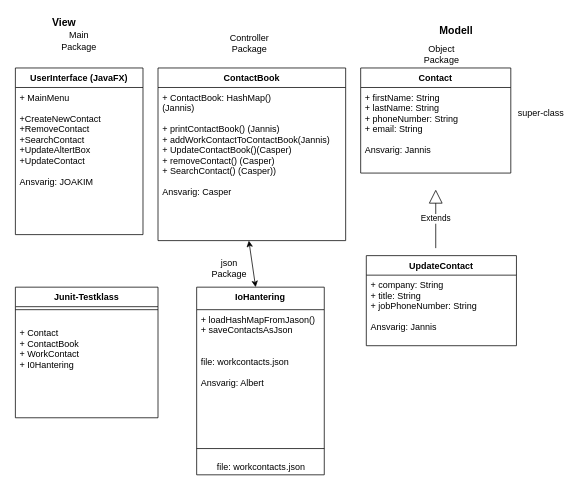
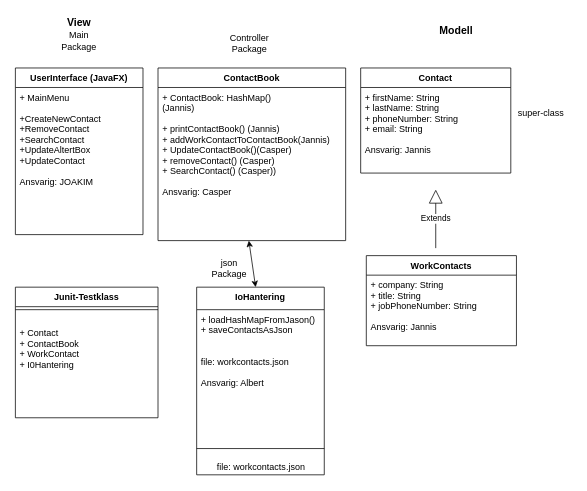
(64, 23) -> (79, 23)
(441, 54) -> none
(441, 266) -> (441, 266)
